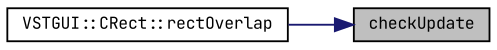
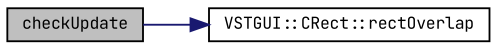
(312, 25) -> (167, 25)
